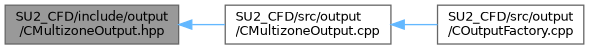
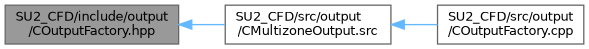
(92, 25) -> (92, 25)
(308, 25) -> (308, 25)
